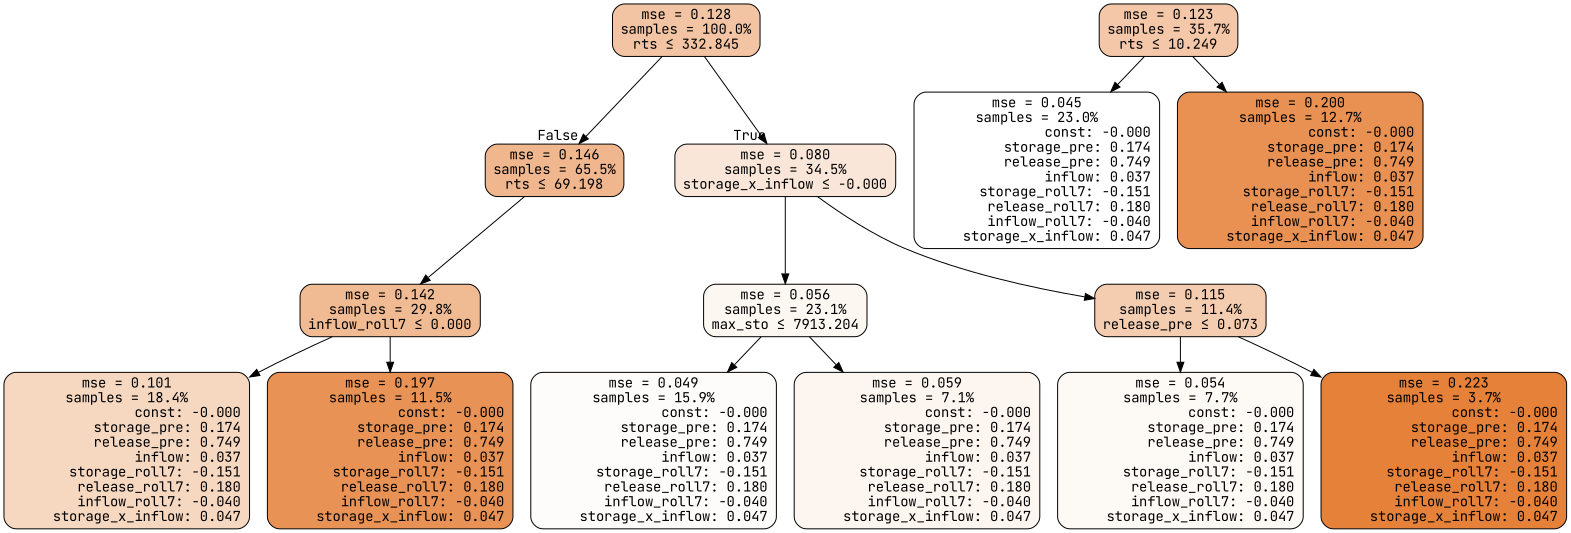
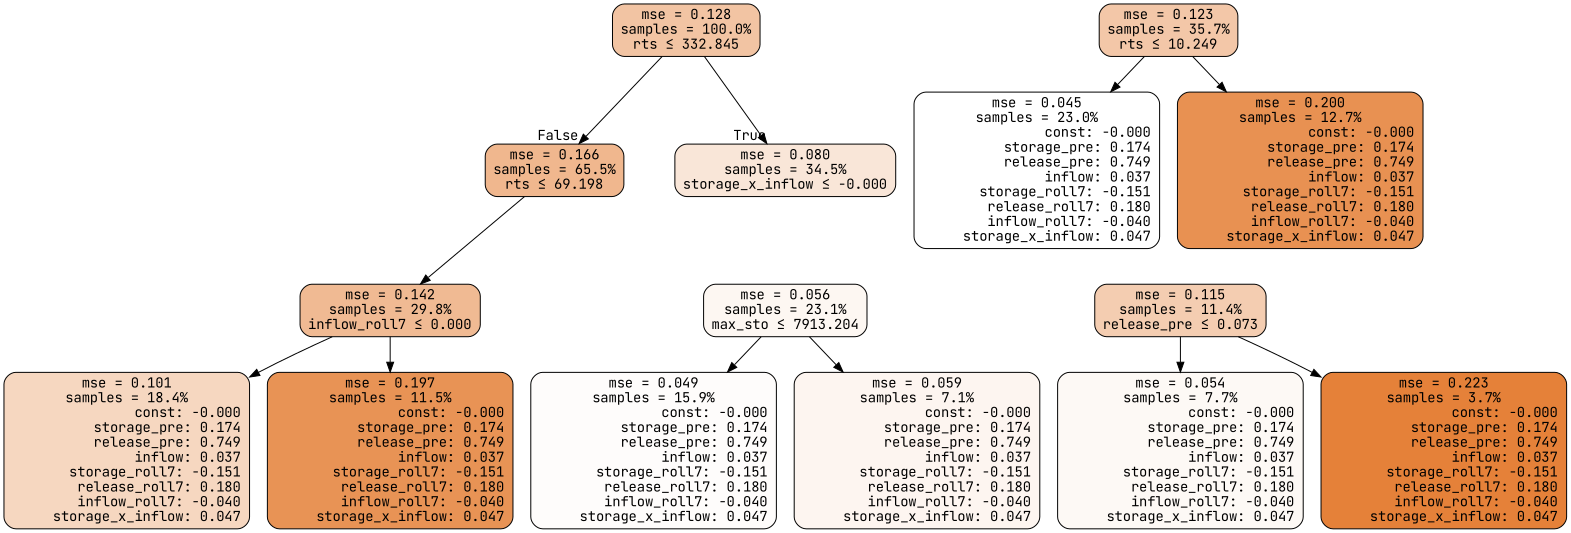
(555, 170) -> (555, 170)
(785, 235) -> none
(945, 263) -> none
